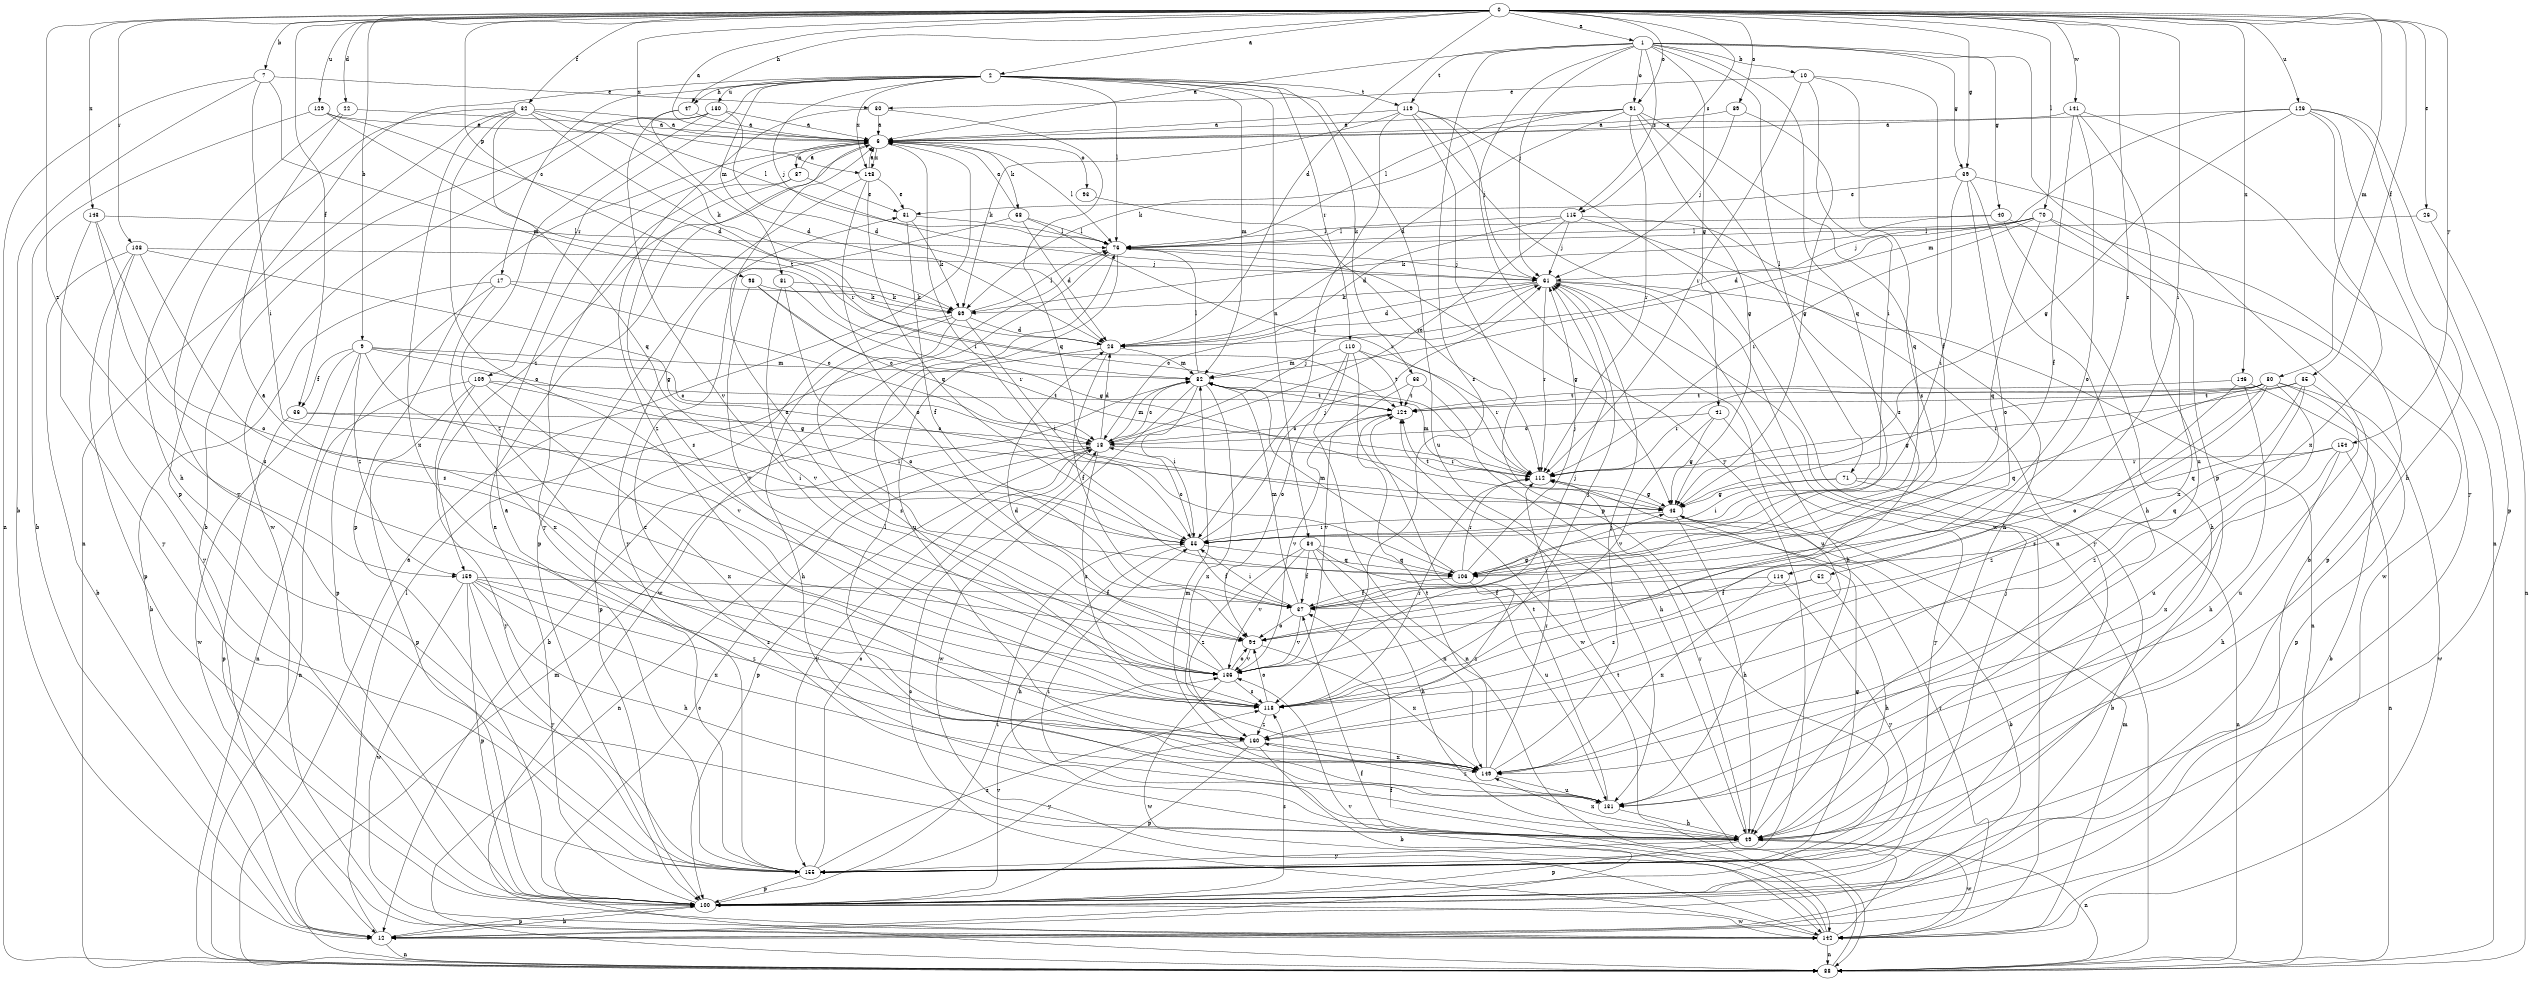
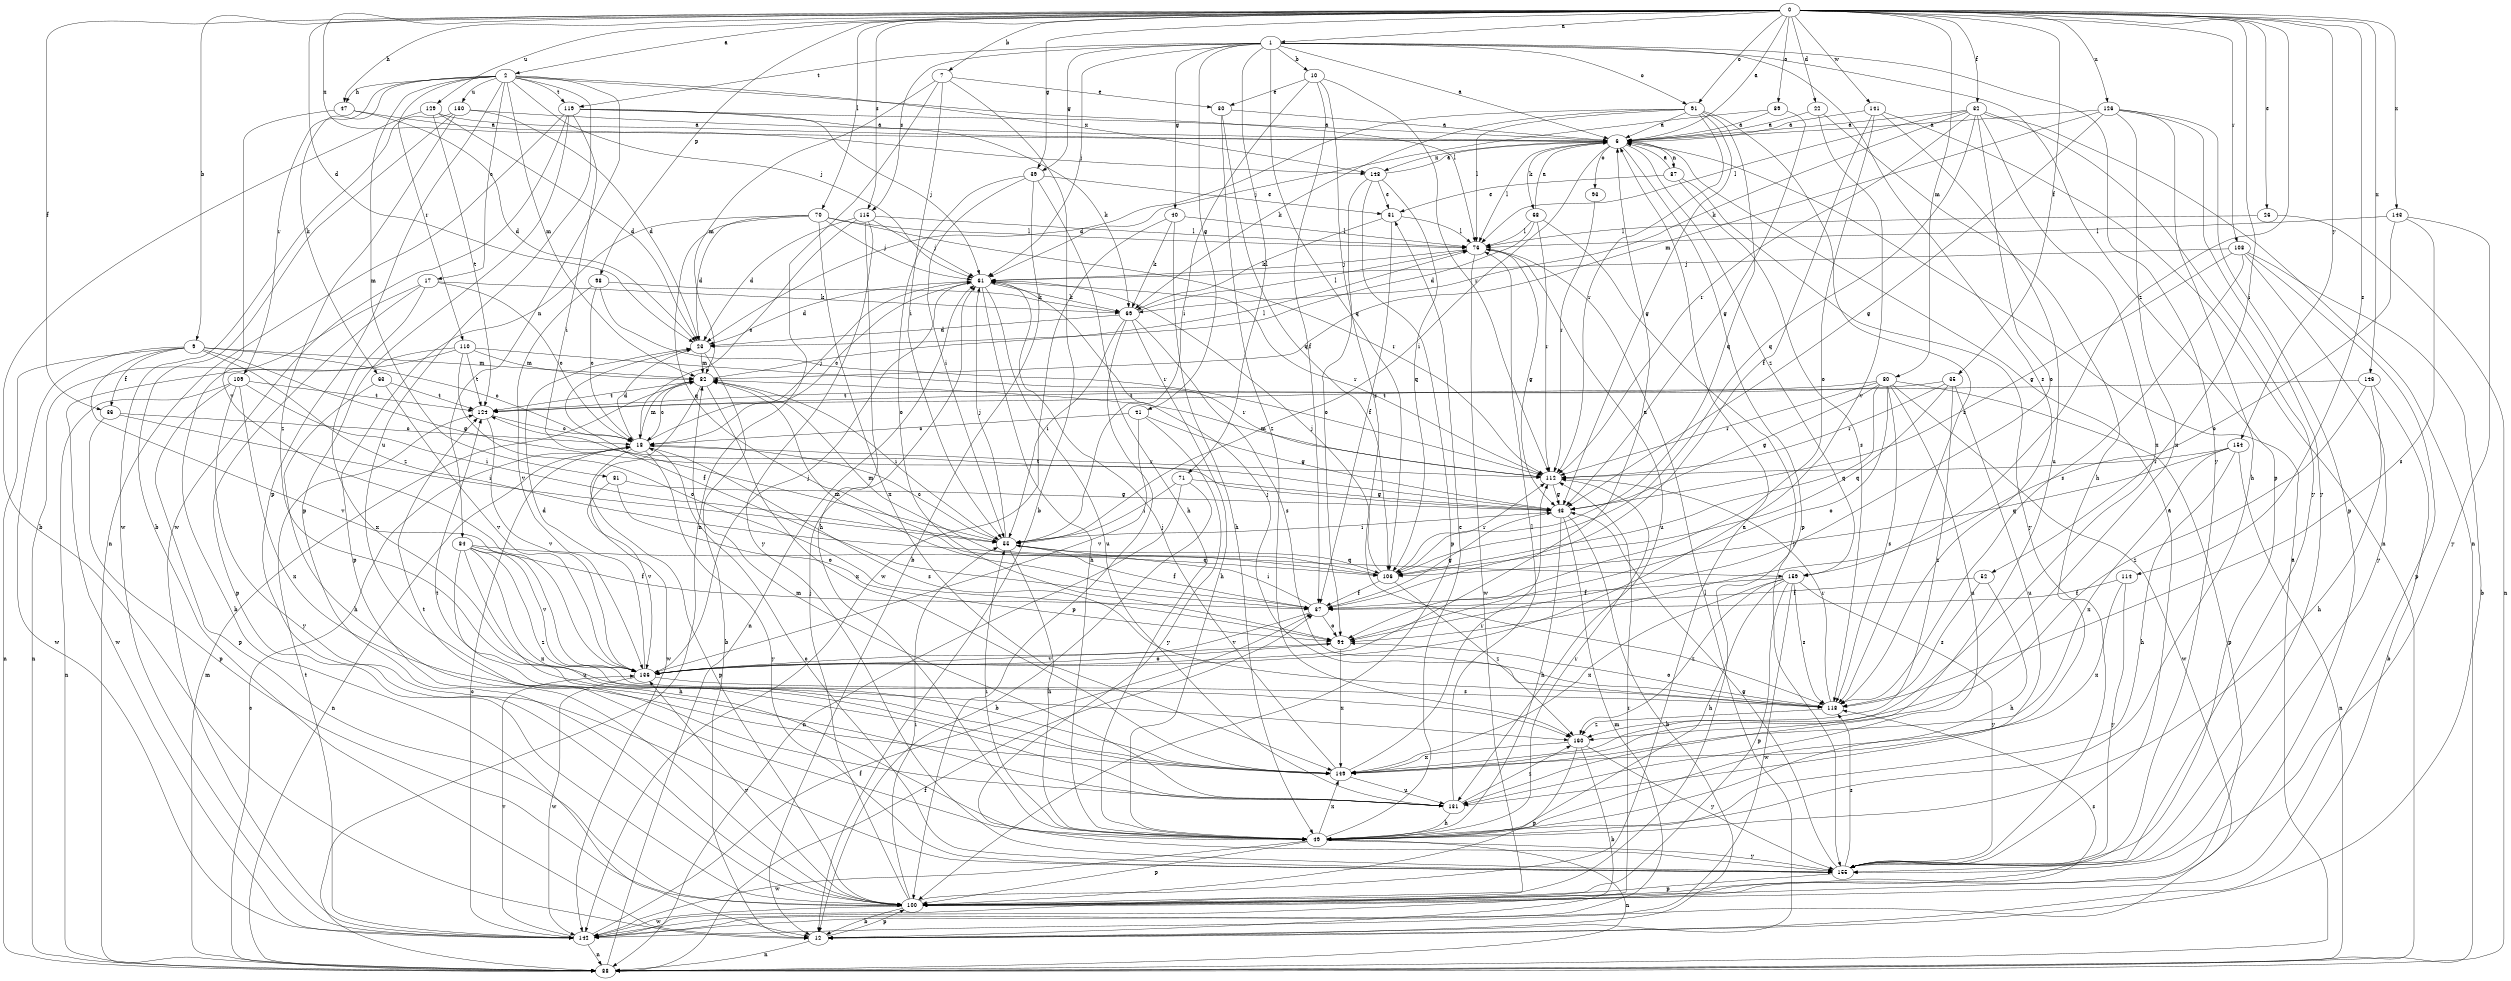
(872, 291) -> none
(264, 396) -> (1862, 396)
(2311, 563) -> (757, 608)
